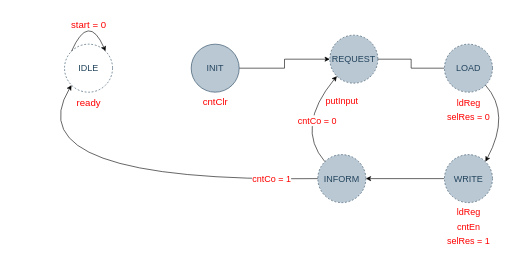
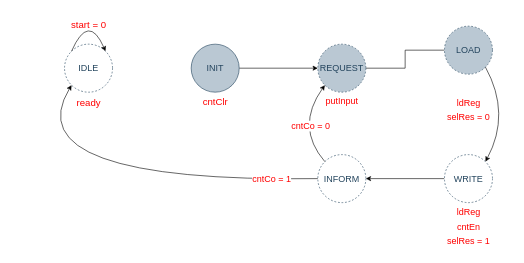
(354, 59) -> (342, 68)
(468, 68) -> (468, 50)
(342, 179) -> (342, 179)
(468, 179) -> (468, 179)
